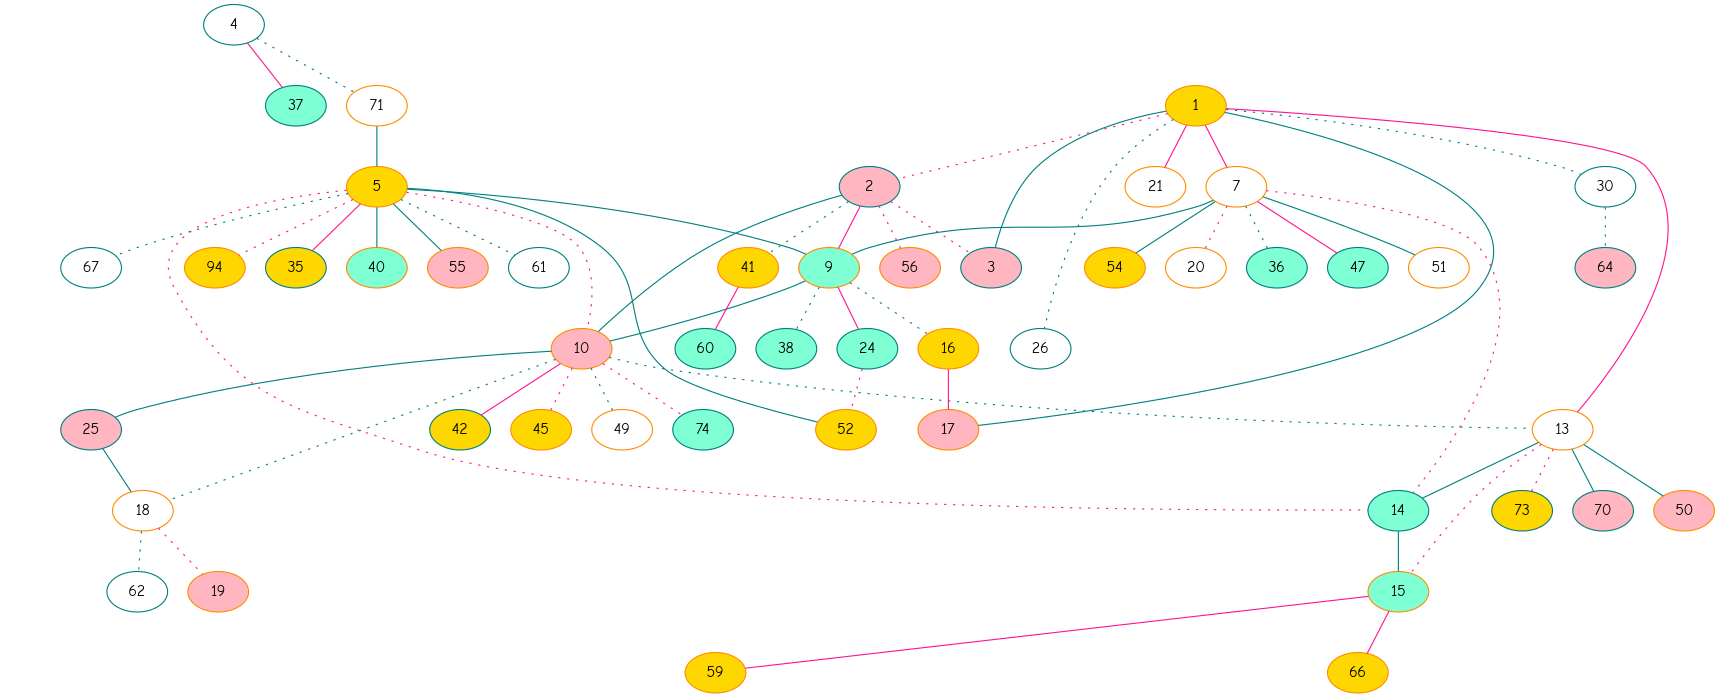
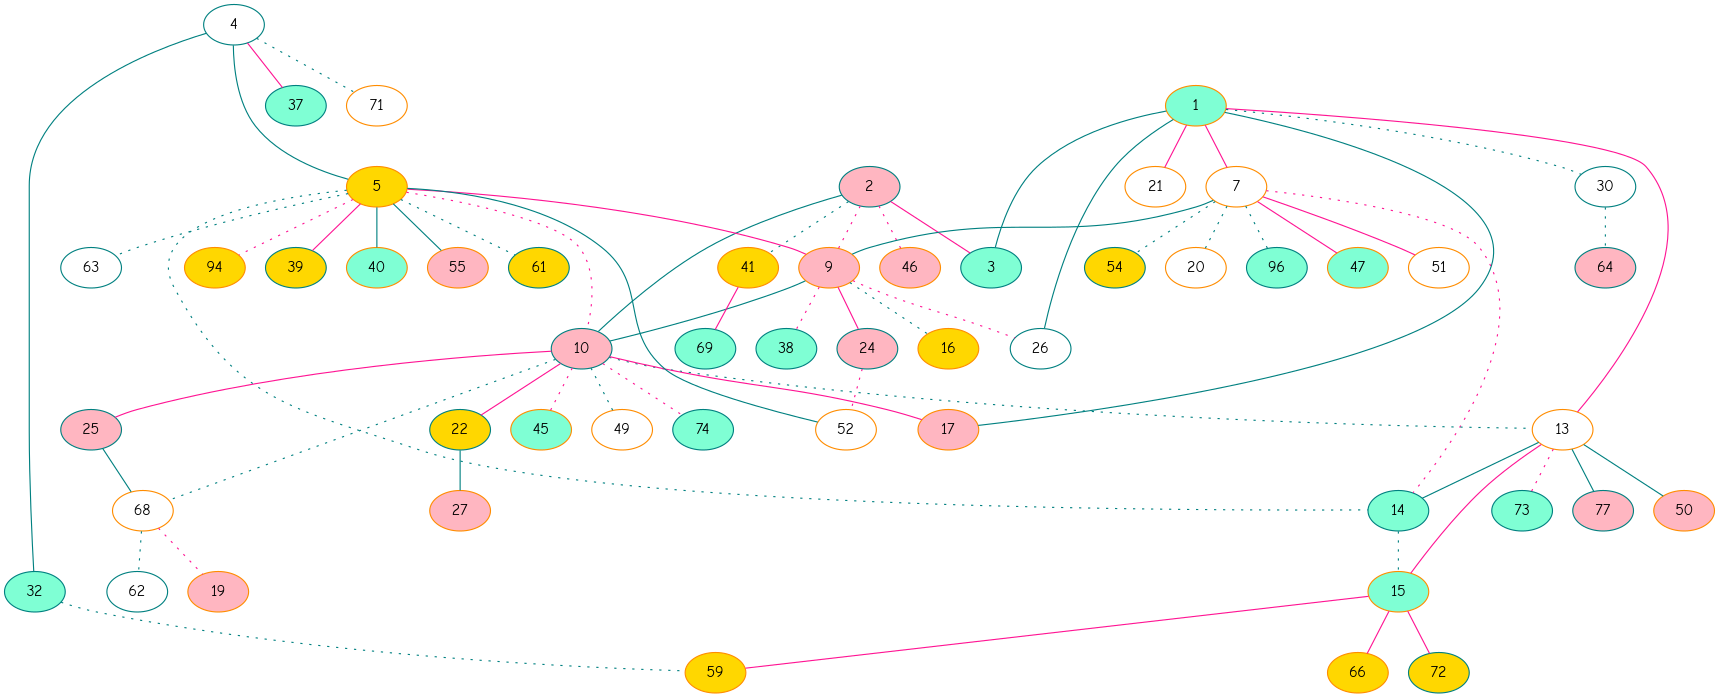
(1196, 106) -> (1196, 106)
(377, 146) -> (263, 135)
(1033, 146) -> none
(609, 209) -> (609, 209)
(1087, 209) -> (1087, 209)
(1340, 224) -> (1340, 224)
(929, 226) -> (929, 226)
(849, 227) -> (849, 227)
(1176, 227) -> (1176, 227)
(1216, 227) -> (1216, 227)
(91, 268) -> (91, 268)
(296, 268) -> (296, 268)
(539, 268) -> (539, 268)
(829, 268) -> (829, 268)
(910, 268) -> (910, 268)
(991, 268) -> (991, 268)
(1115, 268) -> (1115, 268)
(1277, 268) -> (1277, 268)
(1358, 268) -> (1358, 268)
(808, 308) -> (808, 308)
none -> (933, 310)
(582, 349) -> (582, 349)
(705, 349) -> (705, 349)
(867, 349) -> (867, 349)
(331, 372) -> (331, 372)
(948, 389) -> (821, 395)
(460, 430) -> (460, 430)
(541, 430) -> (541, 430)
(846, 430) -> (846, 430)
(626, 485) -> (626, 485)
(1470, 502) -> (1470, 502)
(143, 511) -> (143, 511)
none -> (460, 511)
(1522, 511) -> (1522, 511)
(1603, 511) -> (1603, 511)
(1398, 551) -> (1398, 551)
none -> (35, 592)
none -> (1439, 673)
